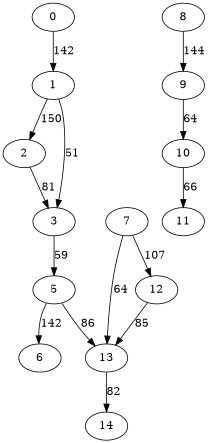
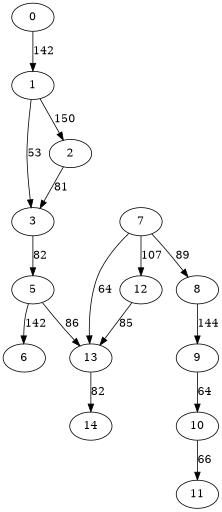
(72, 154) -> (35, 154)
none -> (168, 252)
(61, 256) -> (40, 256)
